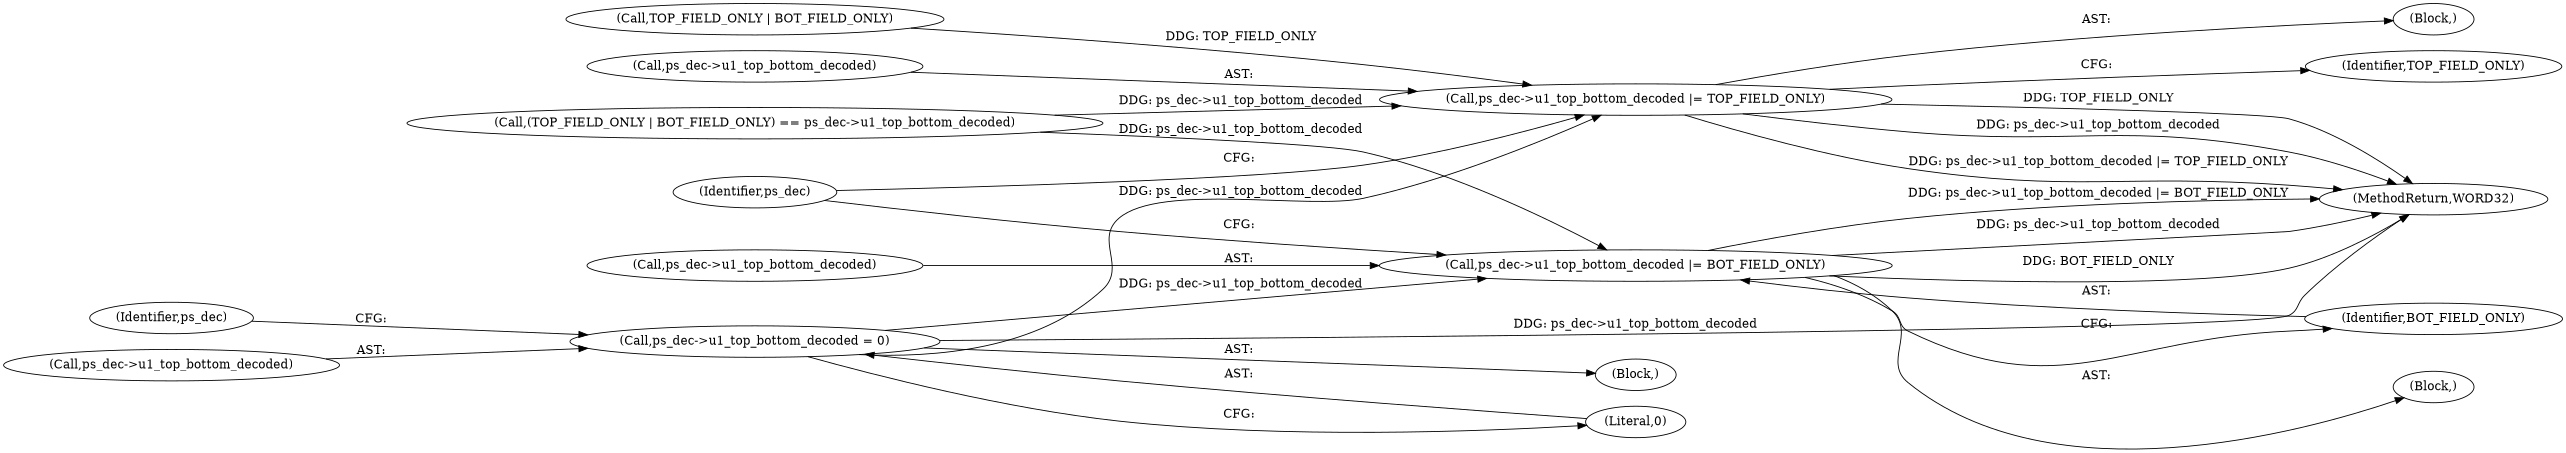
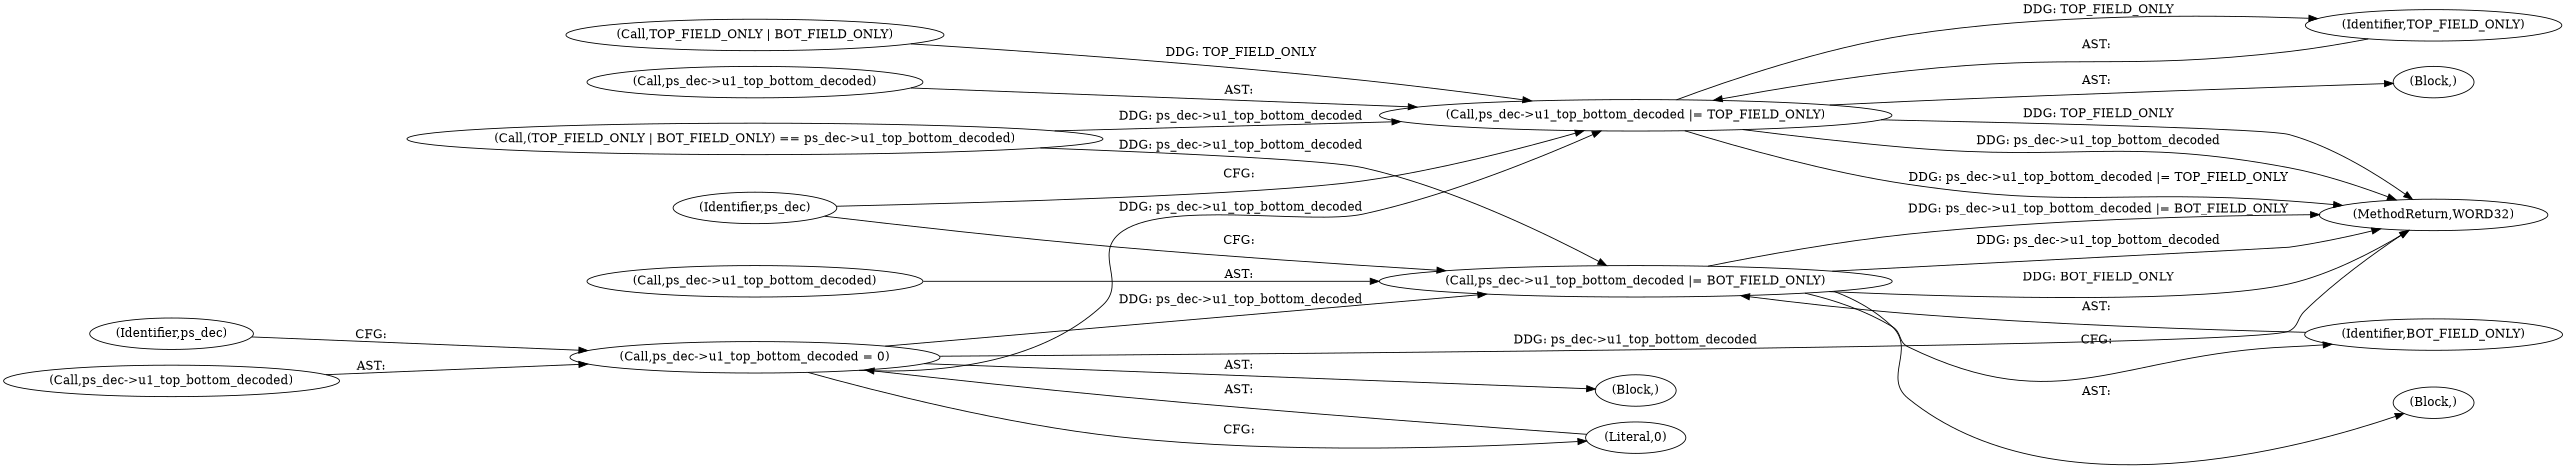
none -> (2045, 62)
(2099, 65) -> (2099, 10)
